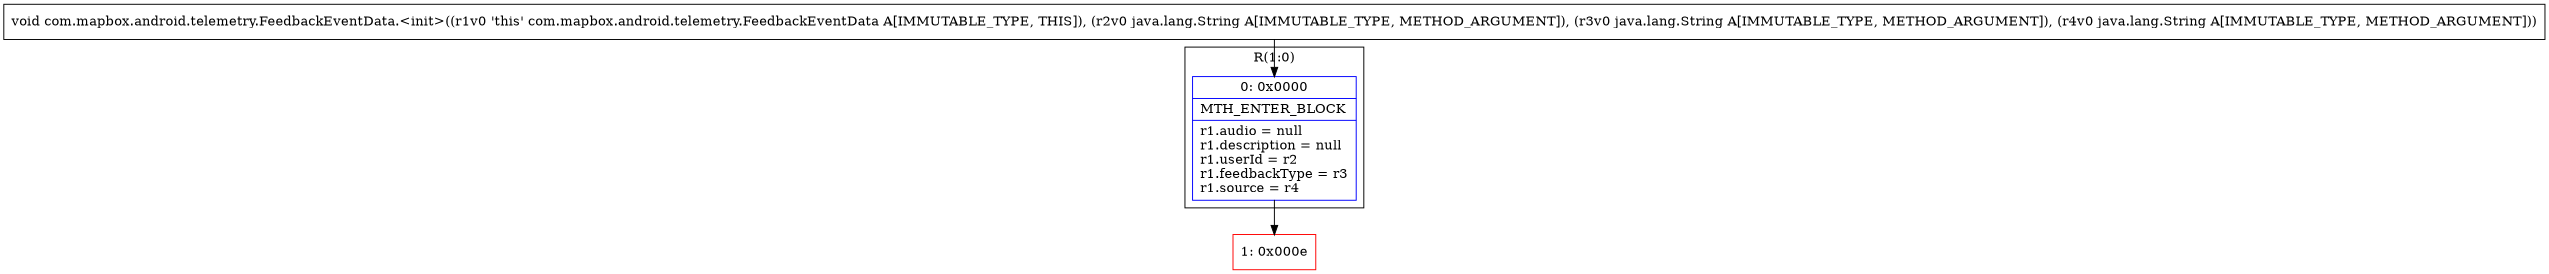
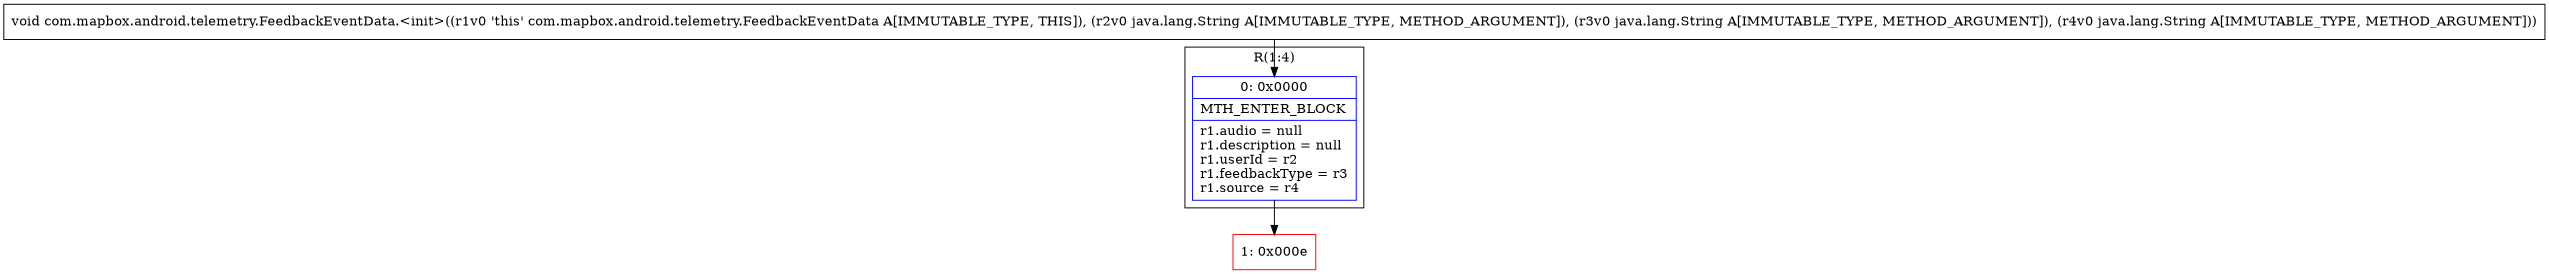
(1274, 58) -> (1274, 58)
